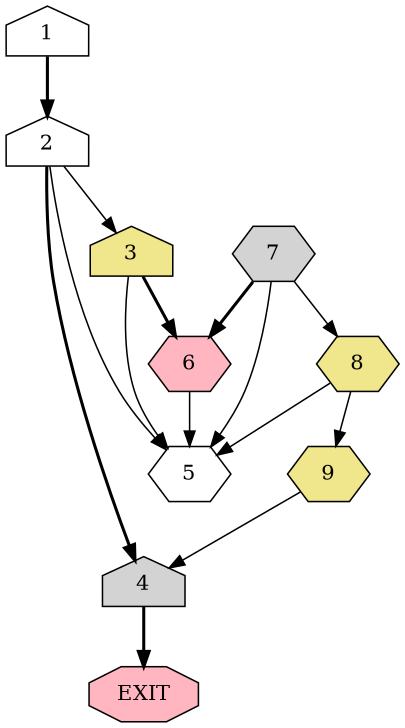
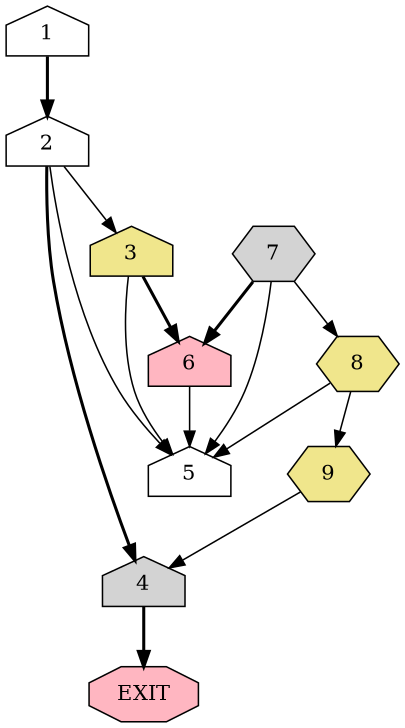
(190, 364) -> (190, 364)
(190, 474) -> (190, 474)
